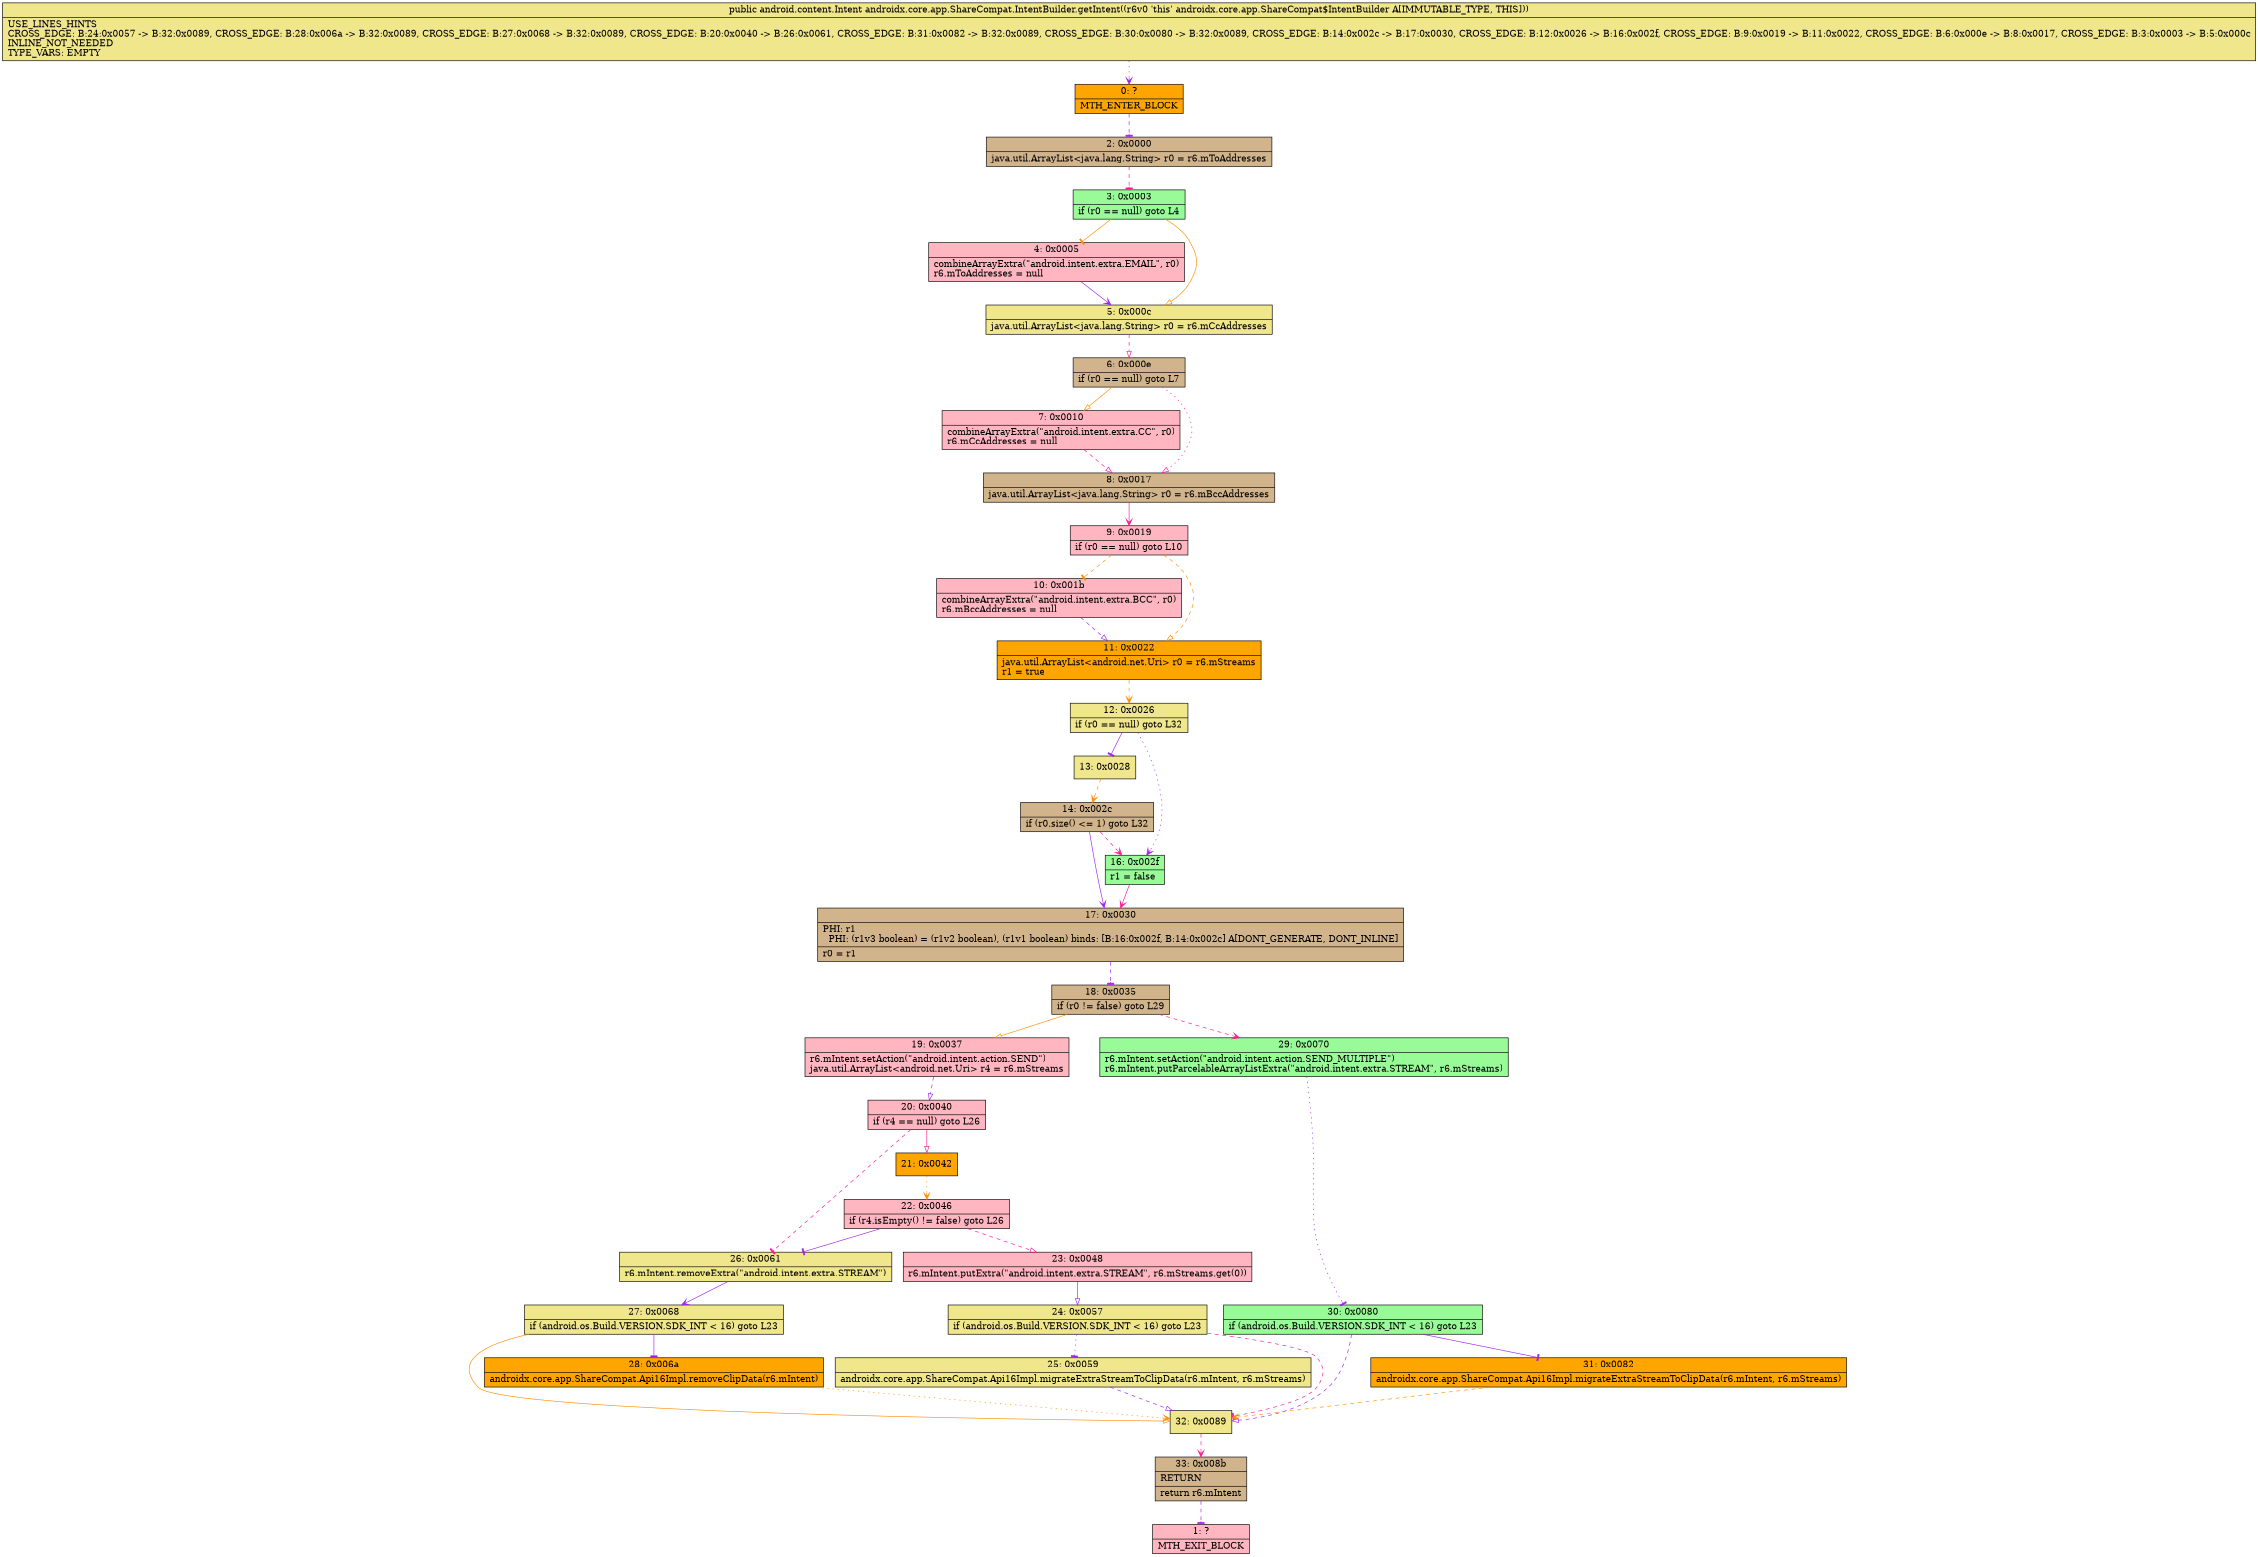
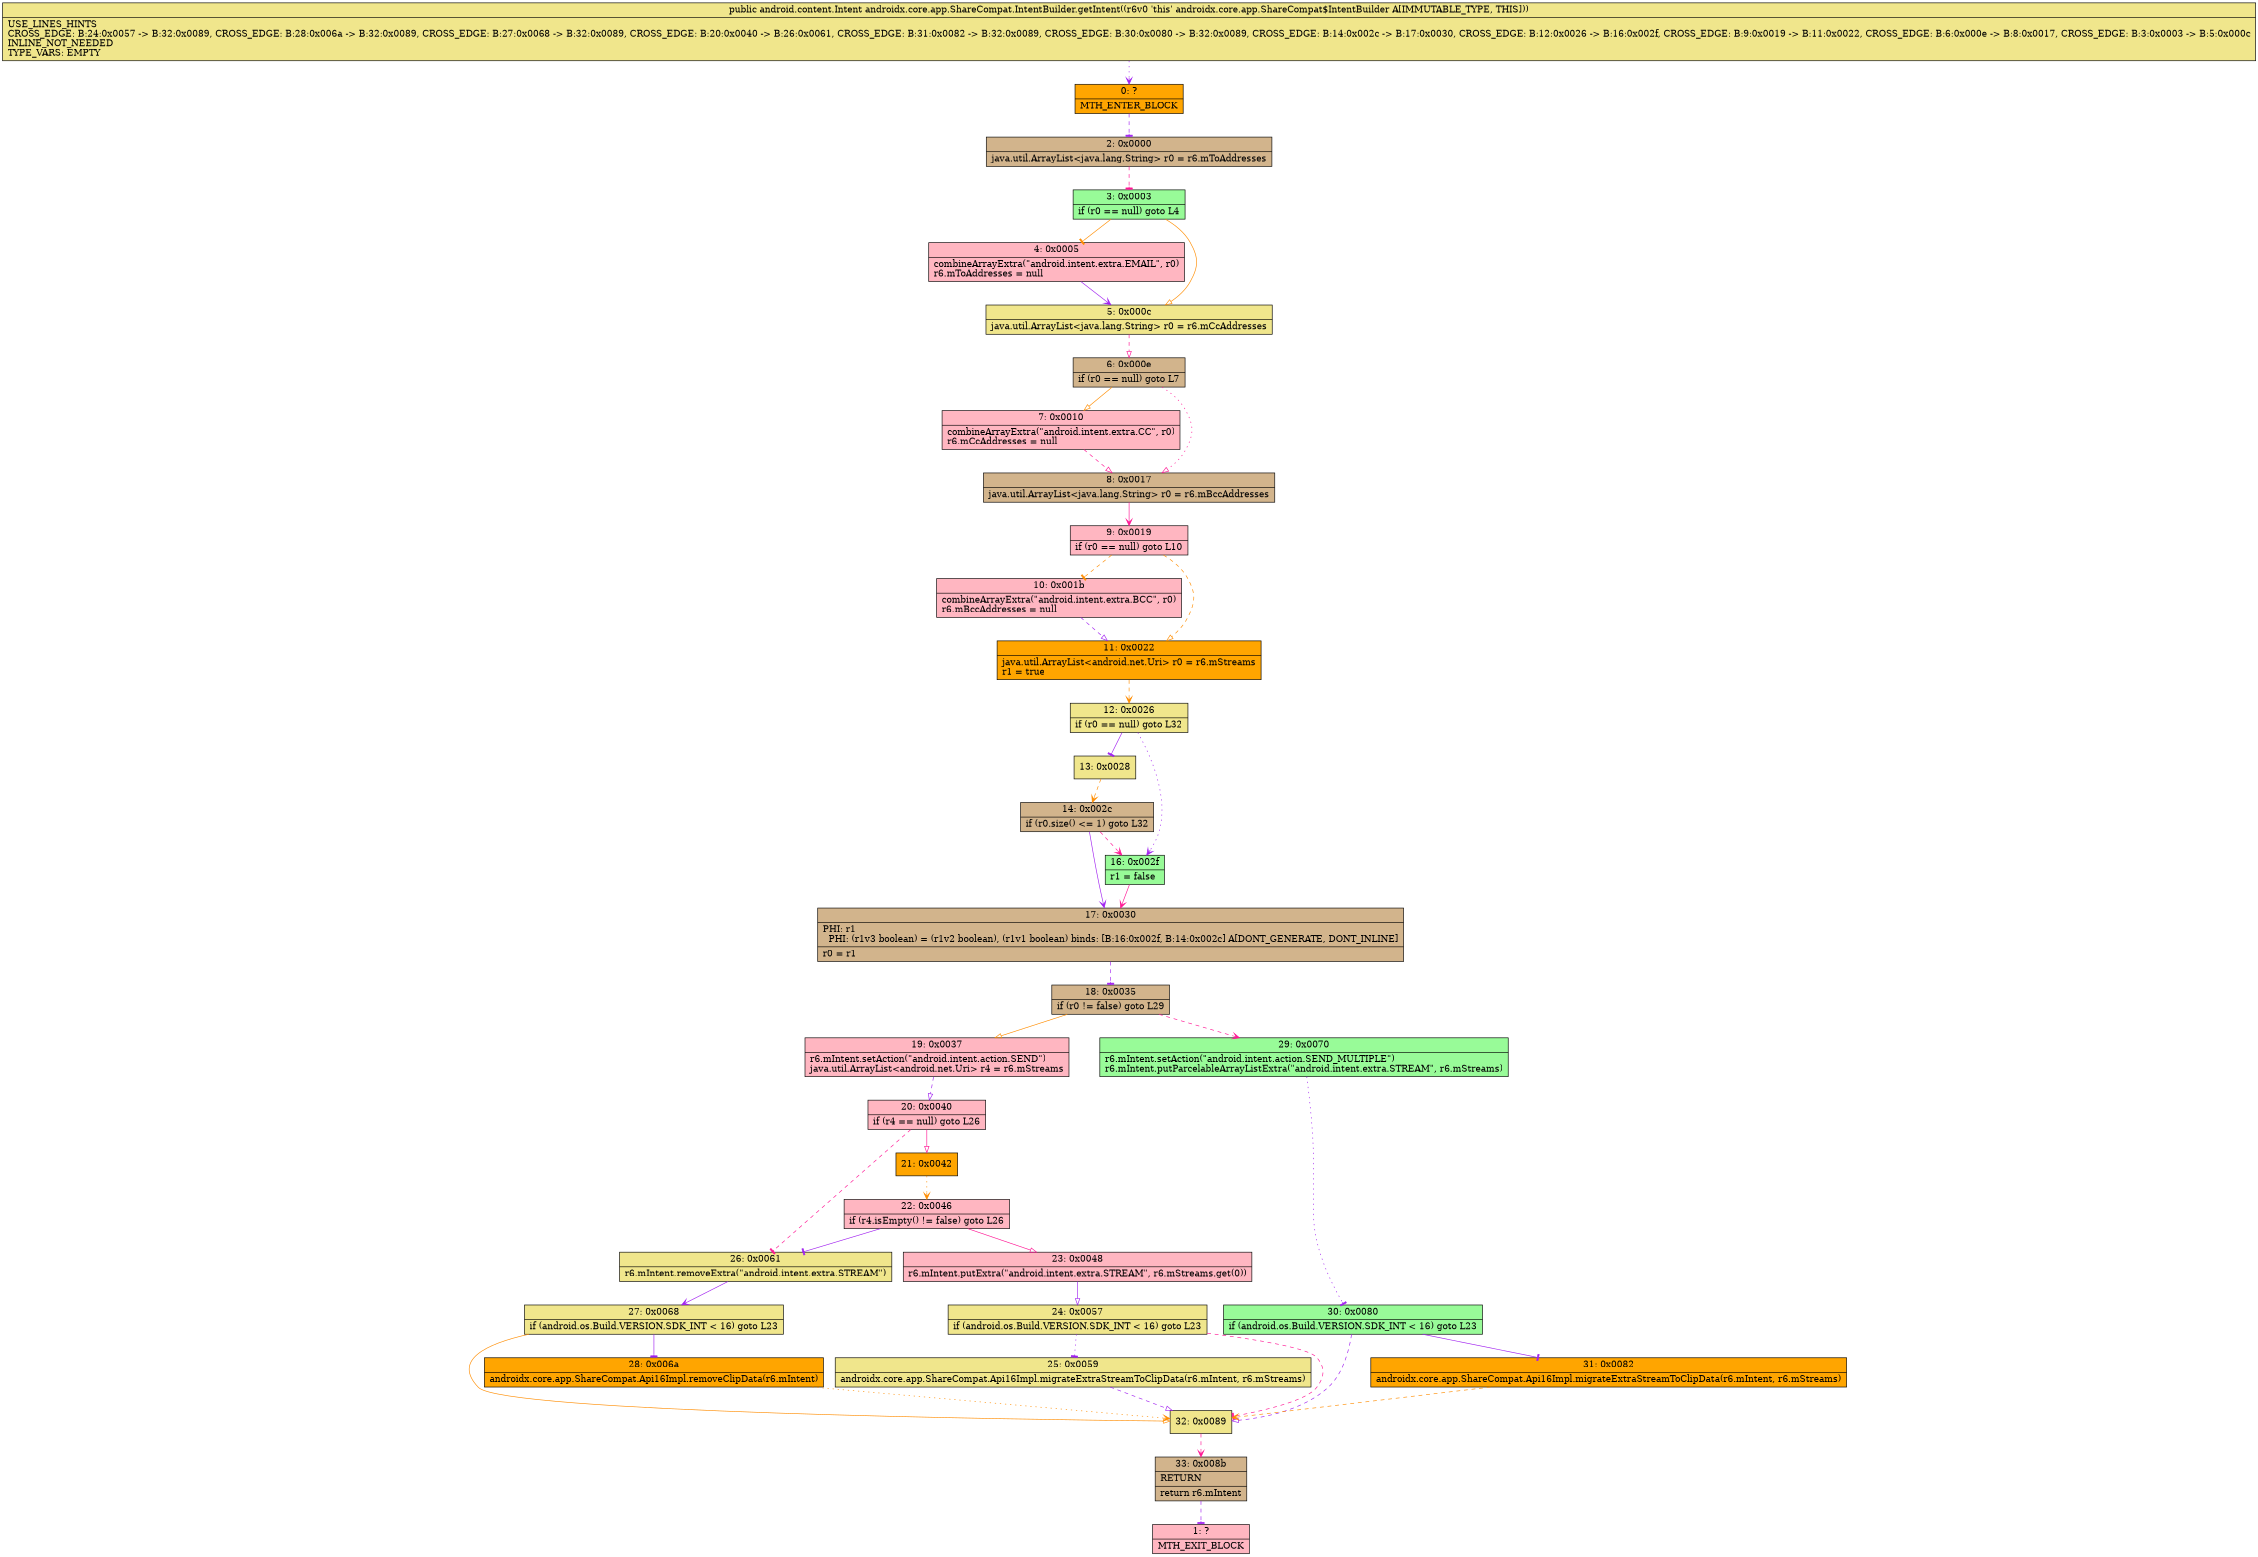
(999, 1239) -> (999, 1239)
